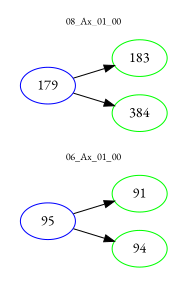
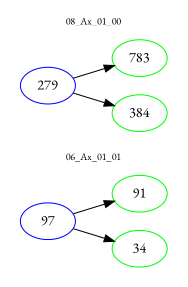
(140, 58) -> (140, 58)
(48, 86) -> (48, 86)
(94, 158) -> (94, 158)
(48, 221) -> (48, 221)
(140, 249) -> (140, 249)
